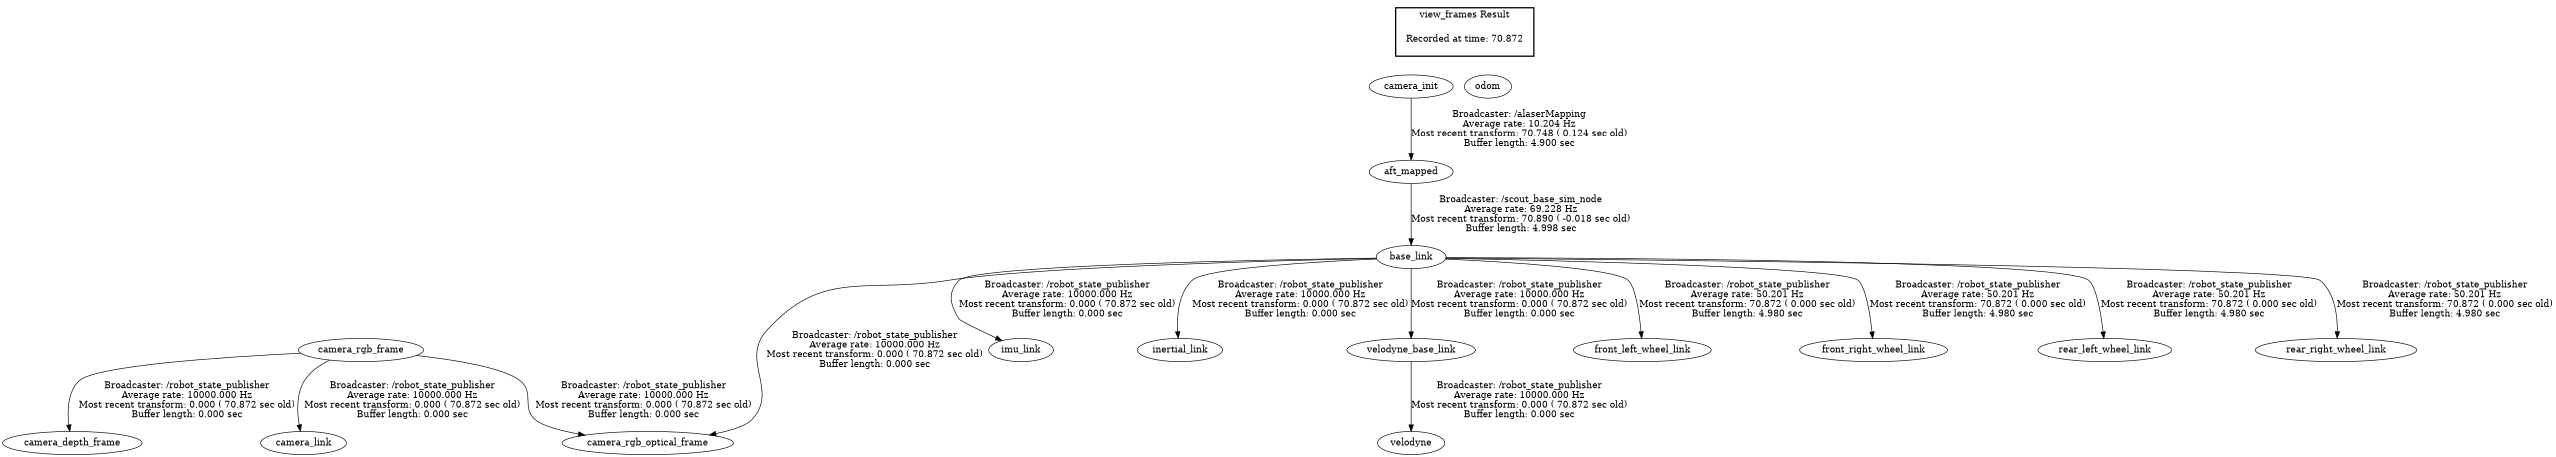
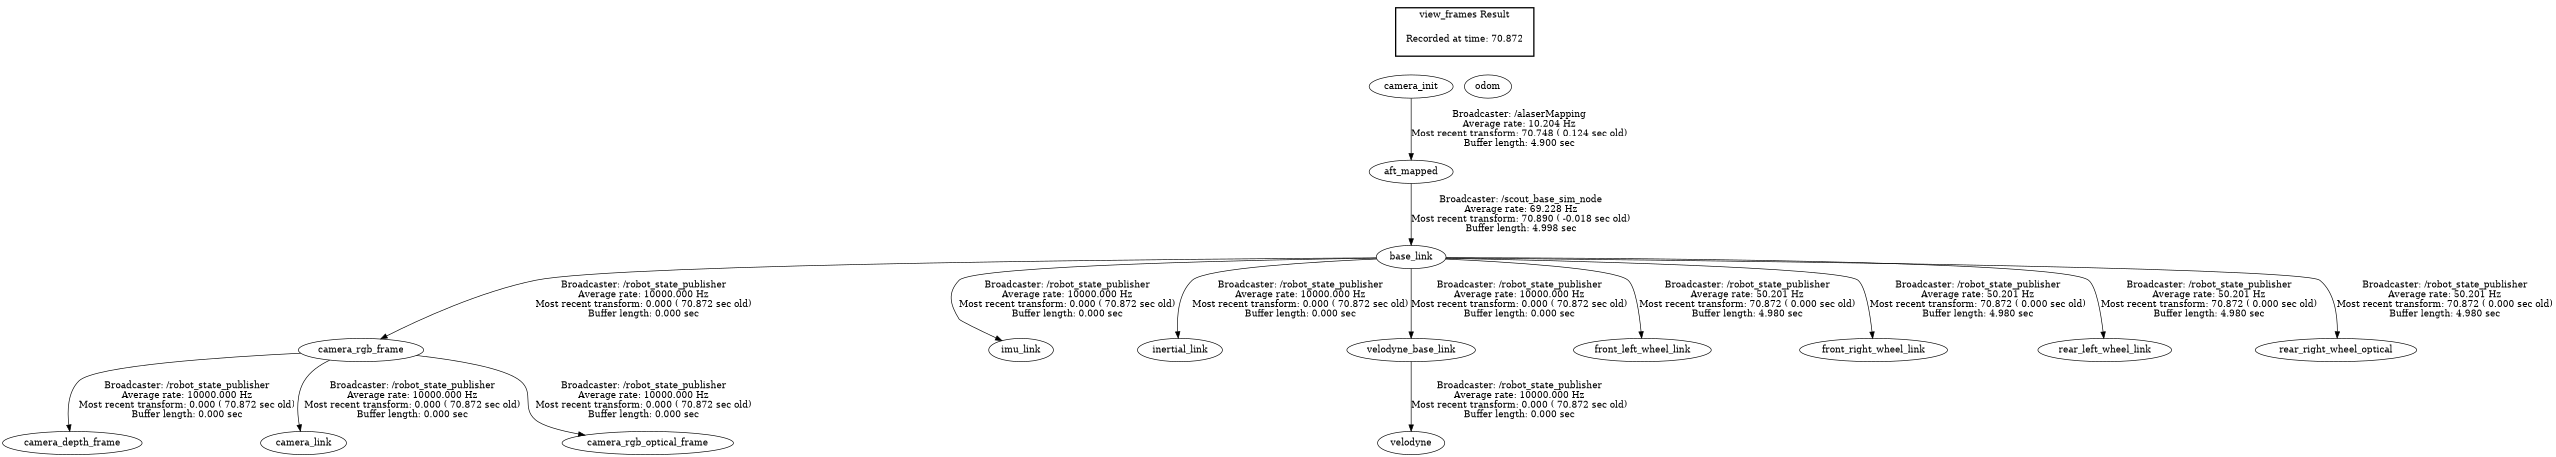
(942, 281) -> (876, 264)
(2336, 350) -> (2336, 350)
